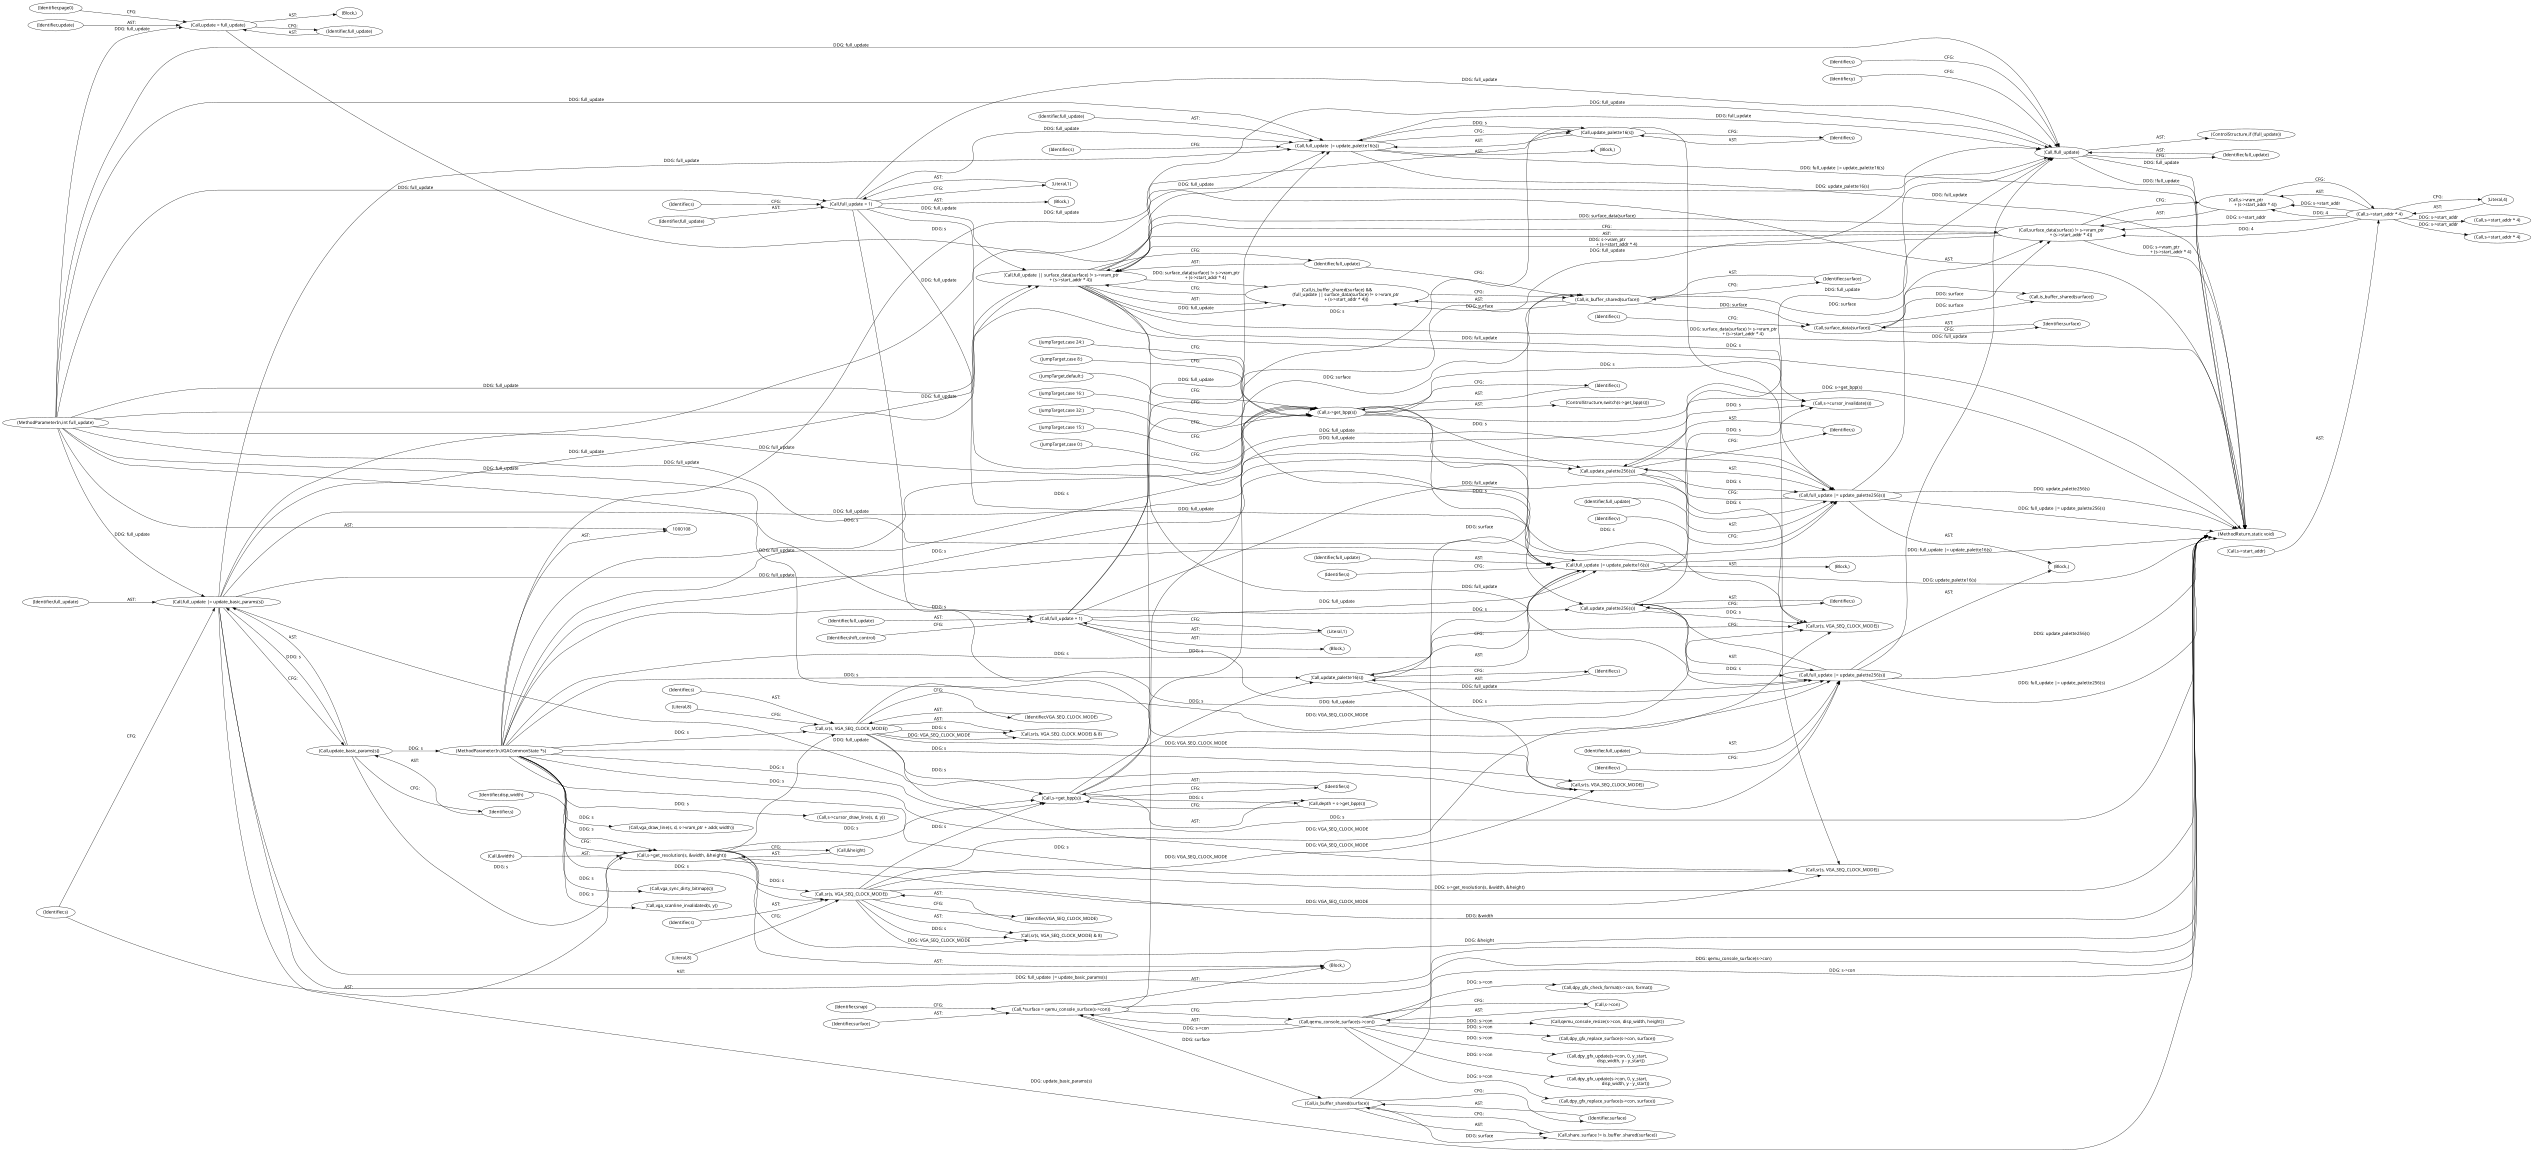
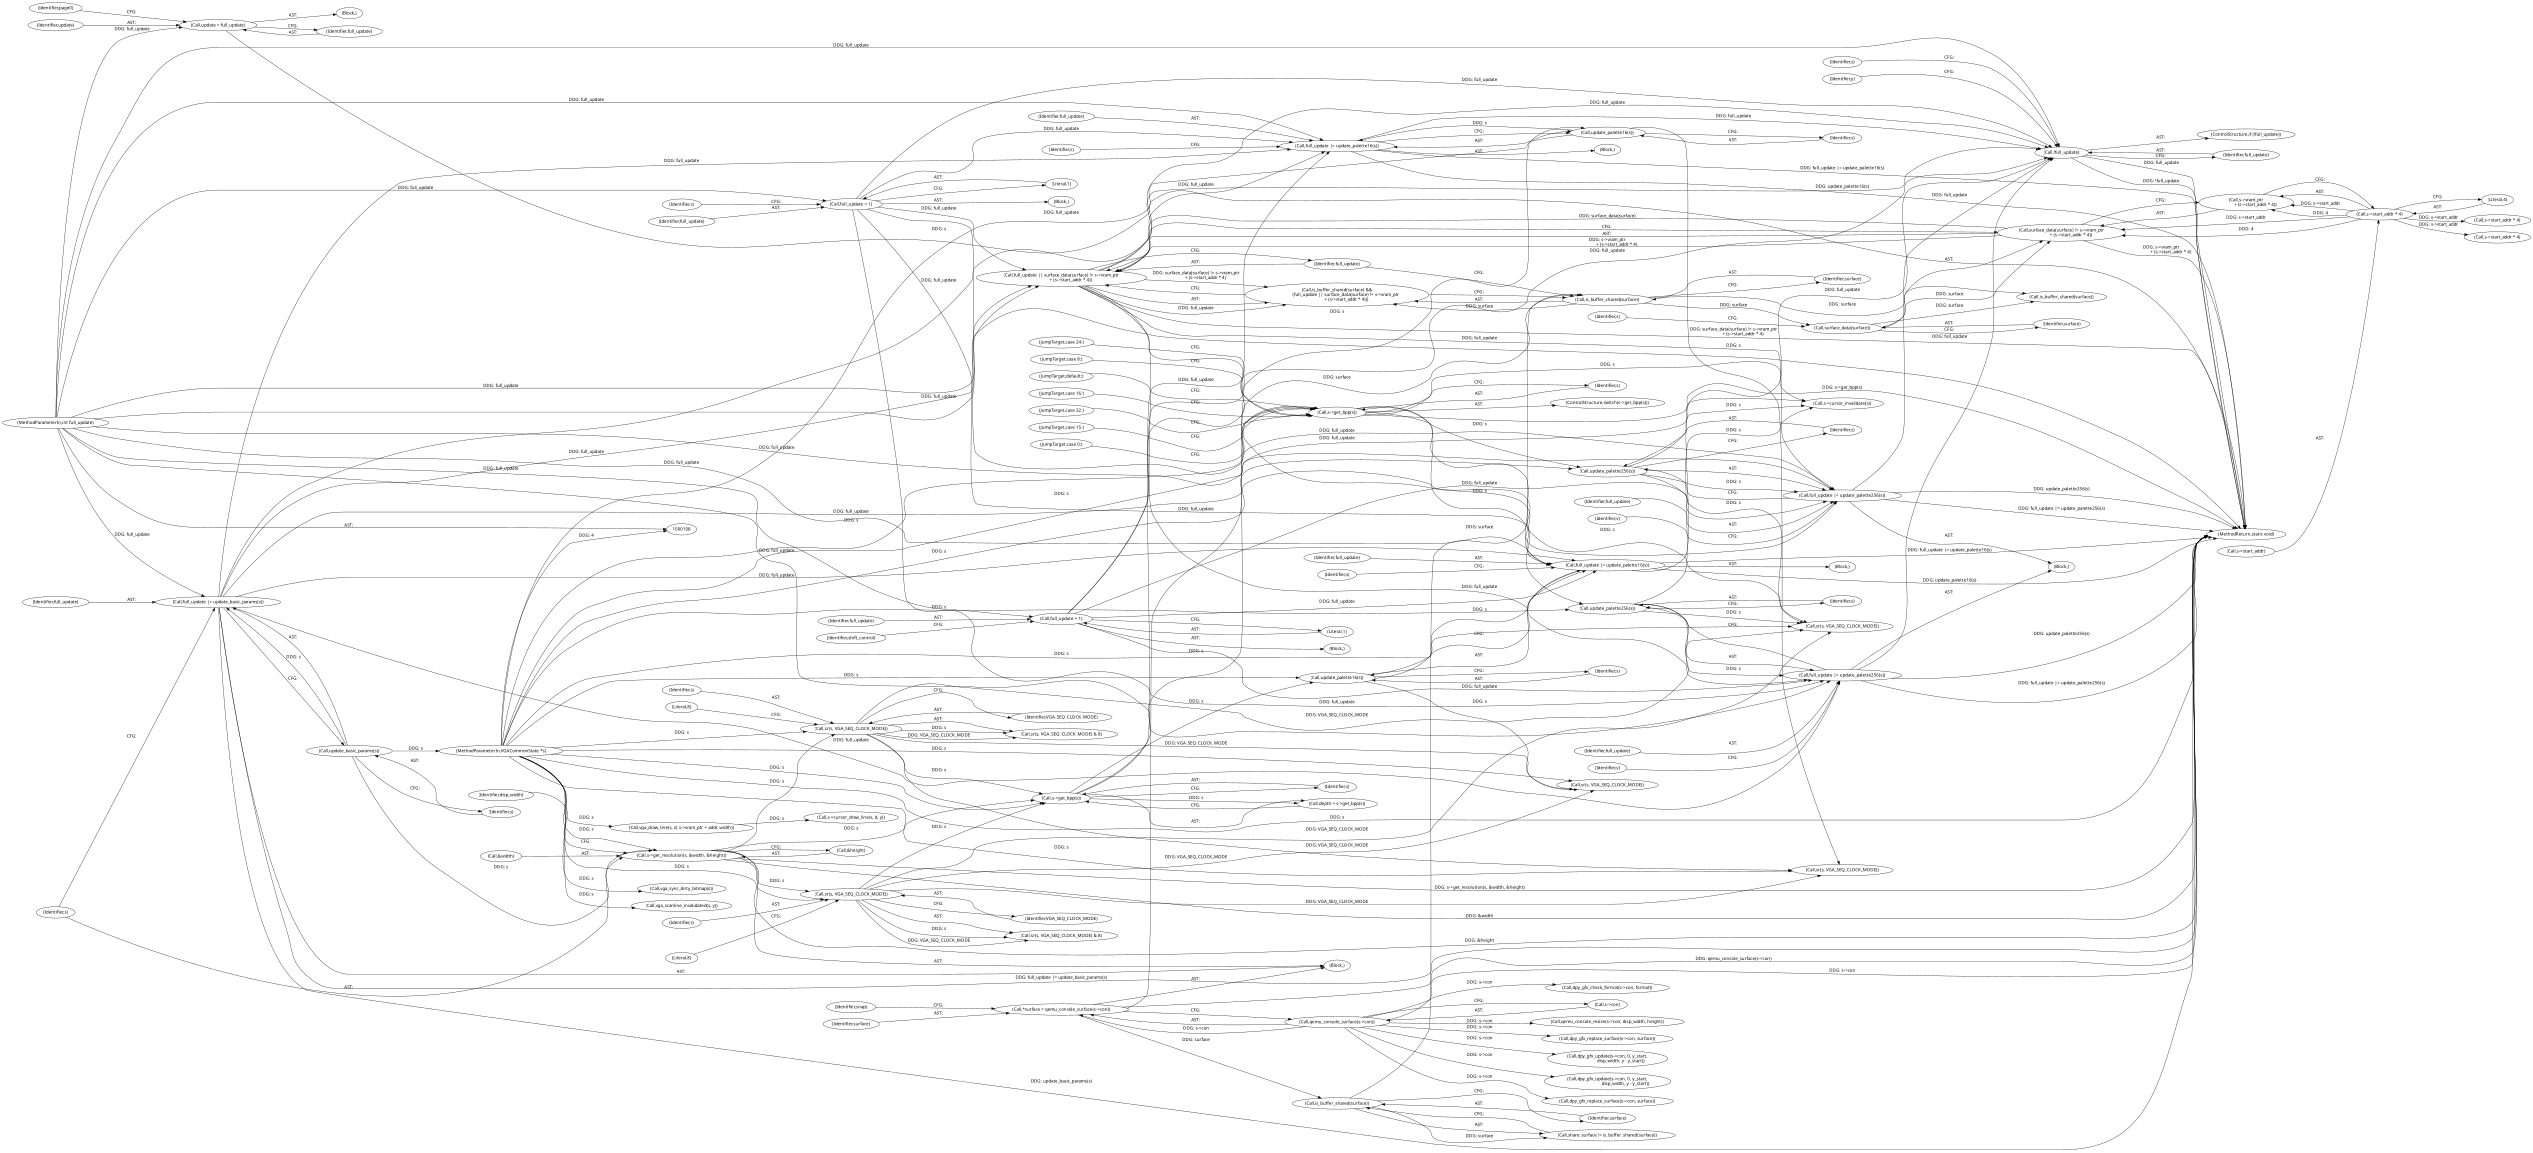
(586, 535) -> (586, 535)
(649, 809) -> (772, 822)
